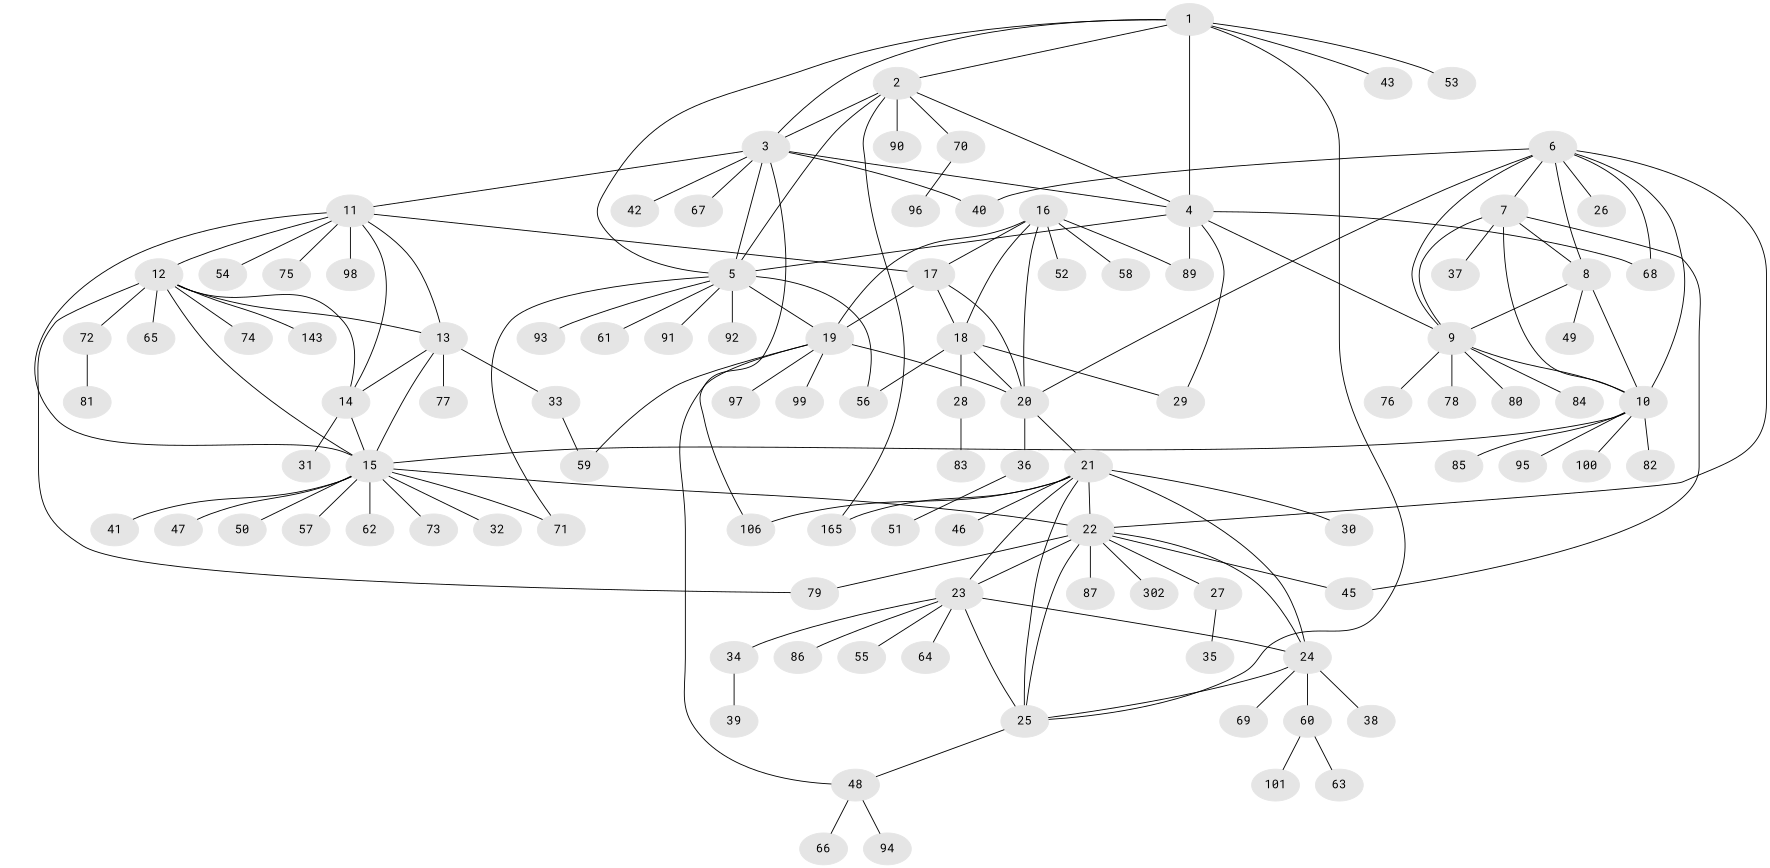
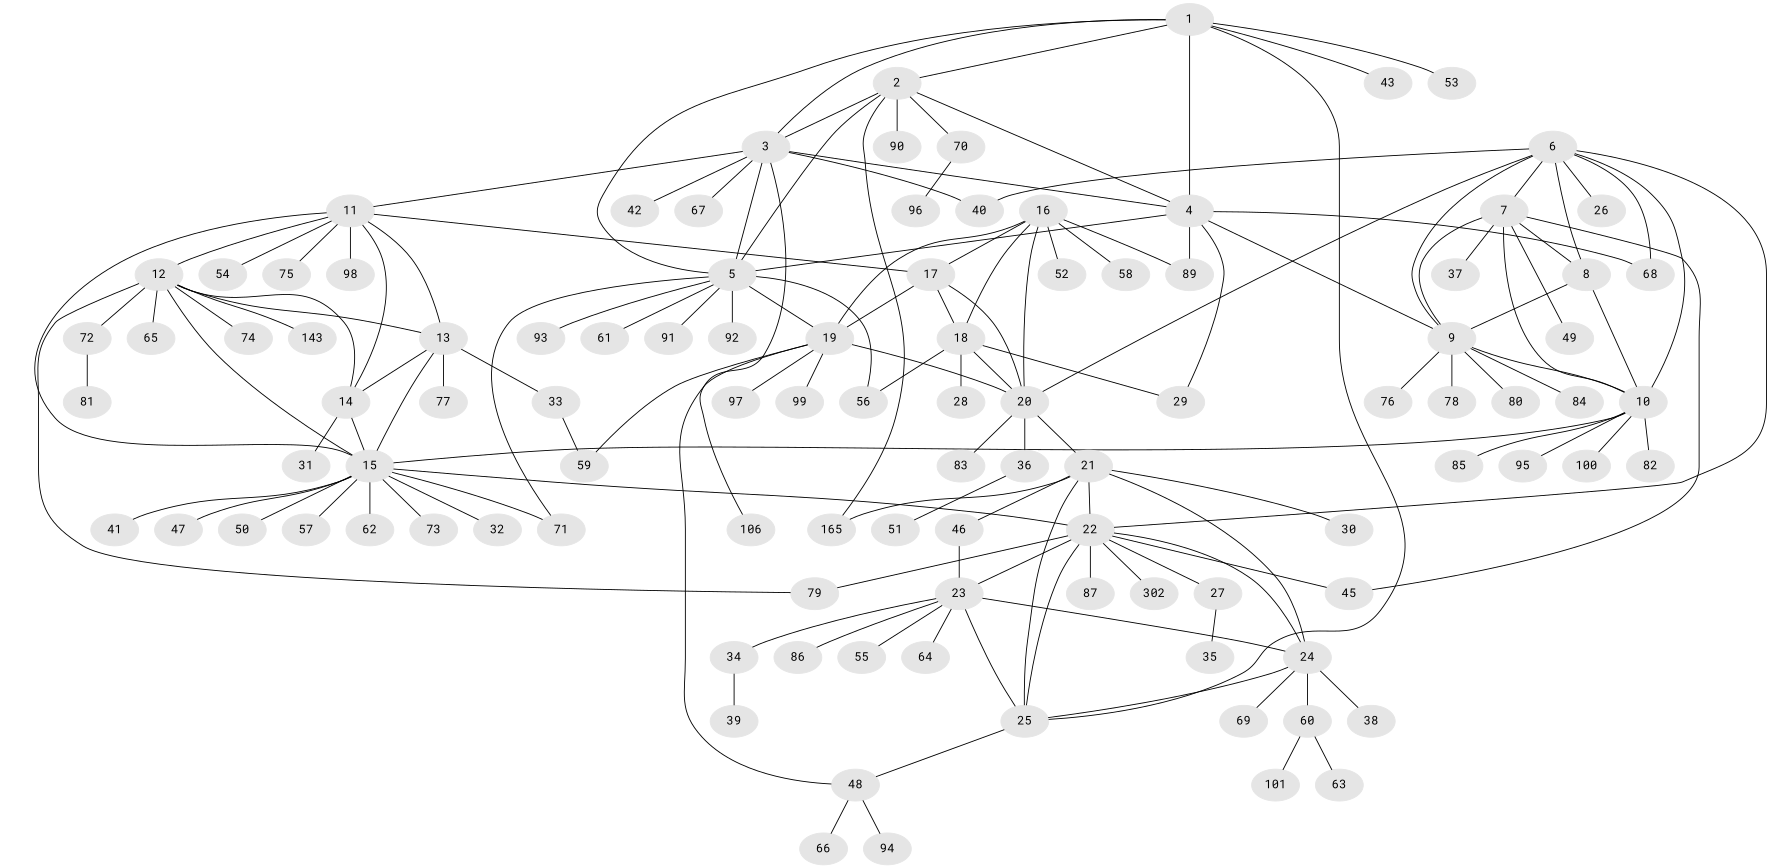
(1578, 307) -> (1537, 275)
(961, 434) -> (993, 434)
(921, 501) -> none
(1018, 525) -> (959, 566)
